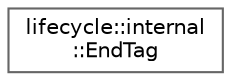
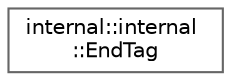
(116, 40) -> (116, 40)
